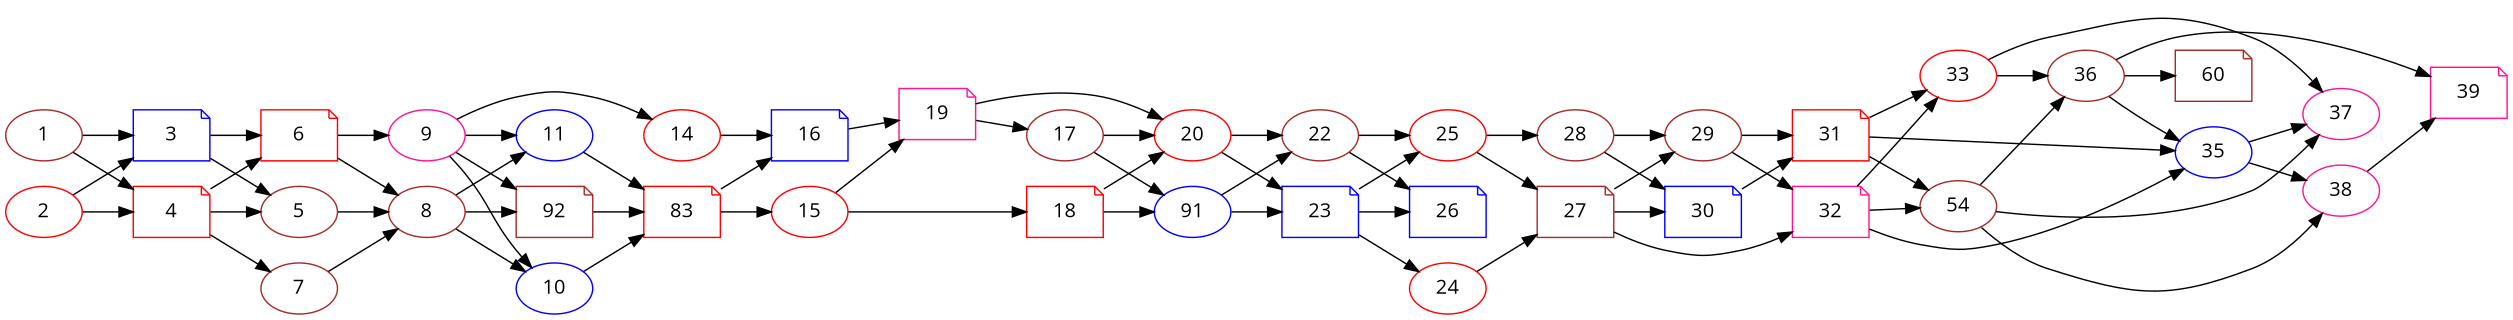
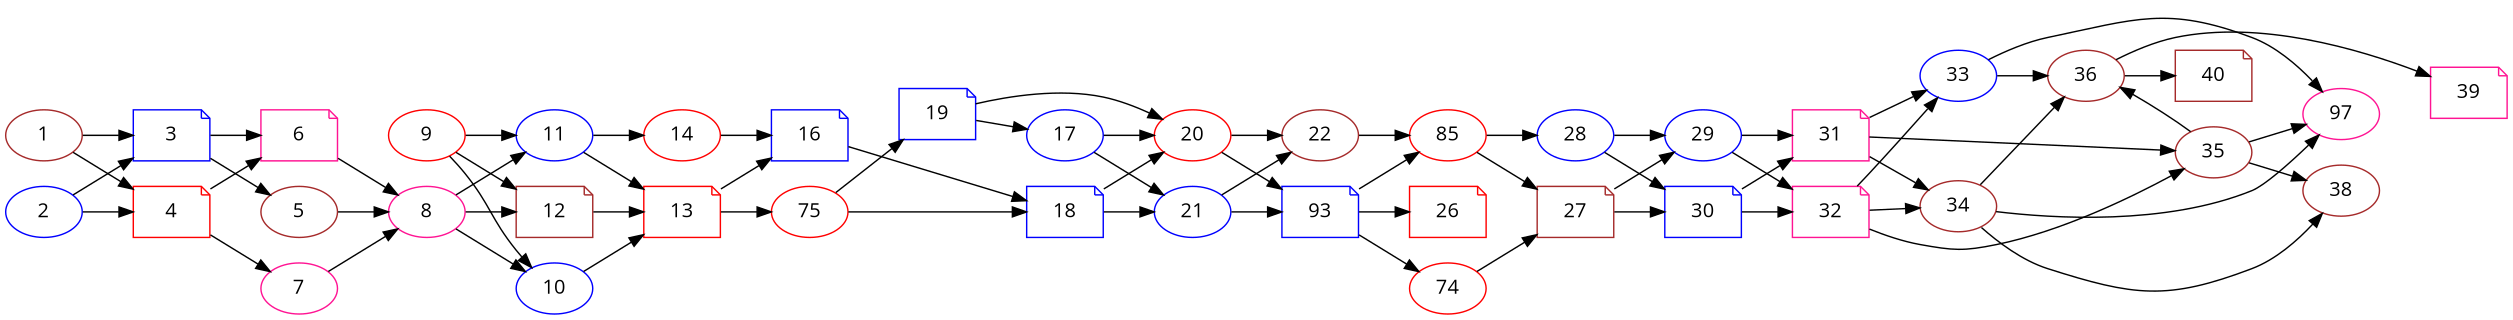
(1958, 76) -> (1958, 76)
(2214, 76) -> (2214, 76)
(547, 92) -> (611, 135)
(937, 114) -> (937, 114)
(2341, 114) -> (2341, 114)
(2138, 116) -> (2162, 112)
(867, 126) -> (931, 172)
(299, 135) -> (299, 135)
(356, 135) -> none
(427, 135) -> (427, 135)
(1065, 135) -> (1065, 135)
(1448, 135) -> (1448, 135)
(1575, 135) -> (1575, 135)
(1703, 135) -> (1703, 135)
(1831, 135) -> (1831, 135)
(2395, 149) -> none
(2214, 152) -> (2214, 152)
(1373, 167) -> none
(2341, 191) -> (2341, 191)
(1958, 206) -> (1958, 206)
(44, 212) -> (44, 212)
(228, 212) -> none
(427, 212) -> (427, 212)
(554, 212) -> (554, 212)
(682, 212) -> (682, 212)
(810, 212) -> (810, 212)
(1065, 212) -> (1065, 212)
(1193, 212) -> (1193, 212)
(1320, 212) -> (1320, 212)
(1448, 212) -> (1448, 212)
(1696, 255) -> (1760, 212)
(299, 288) -> (299, 288)
(1448, 288) -> (1448, 288)
